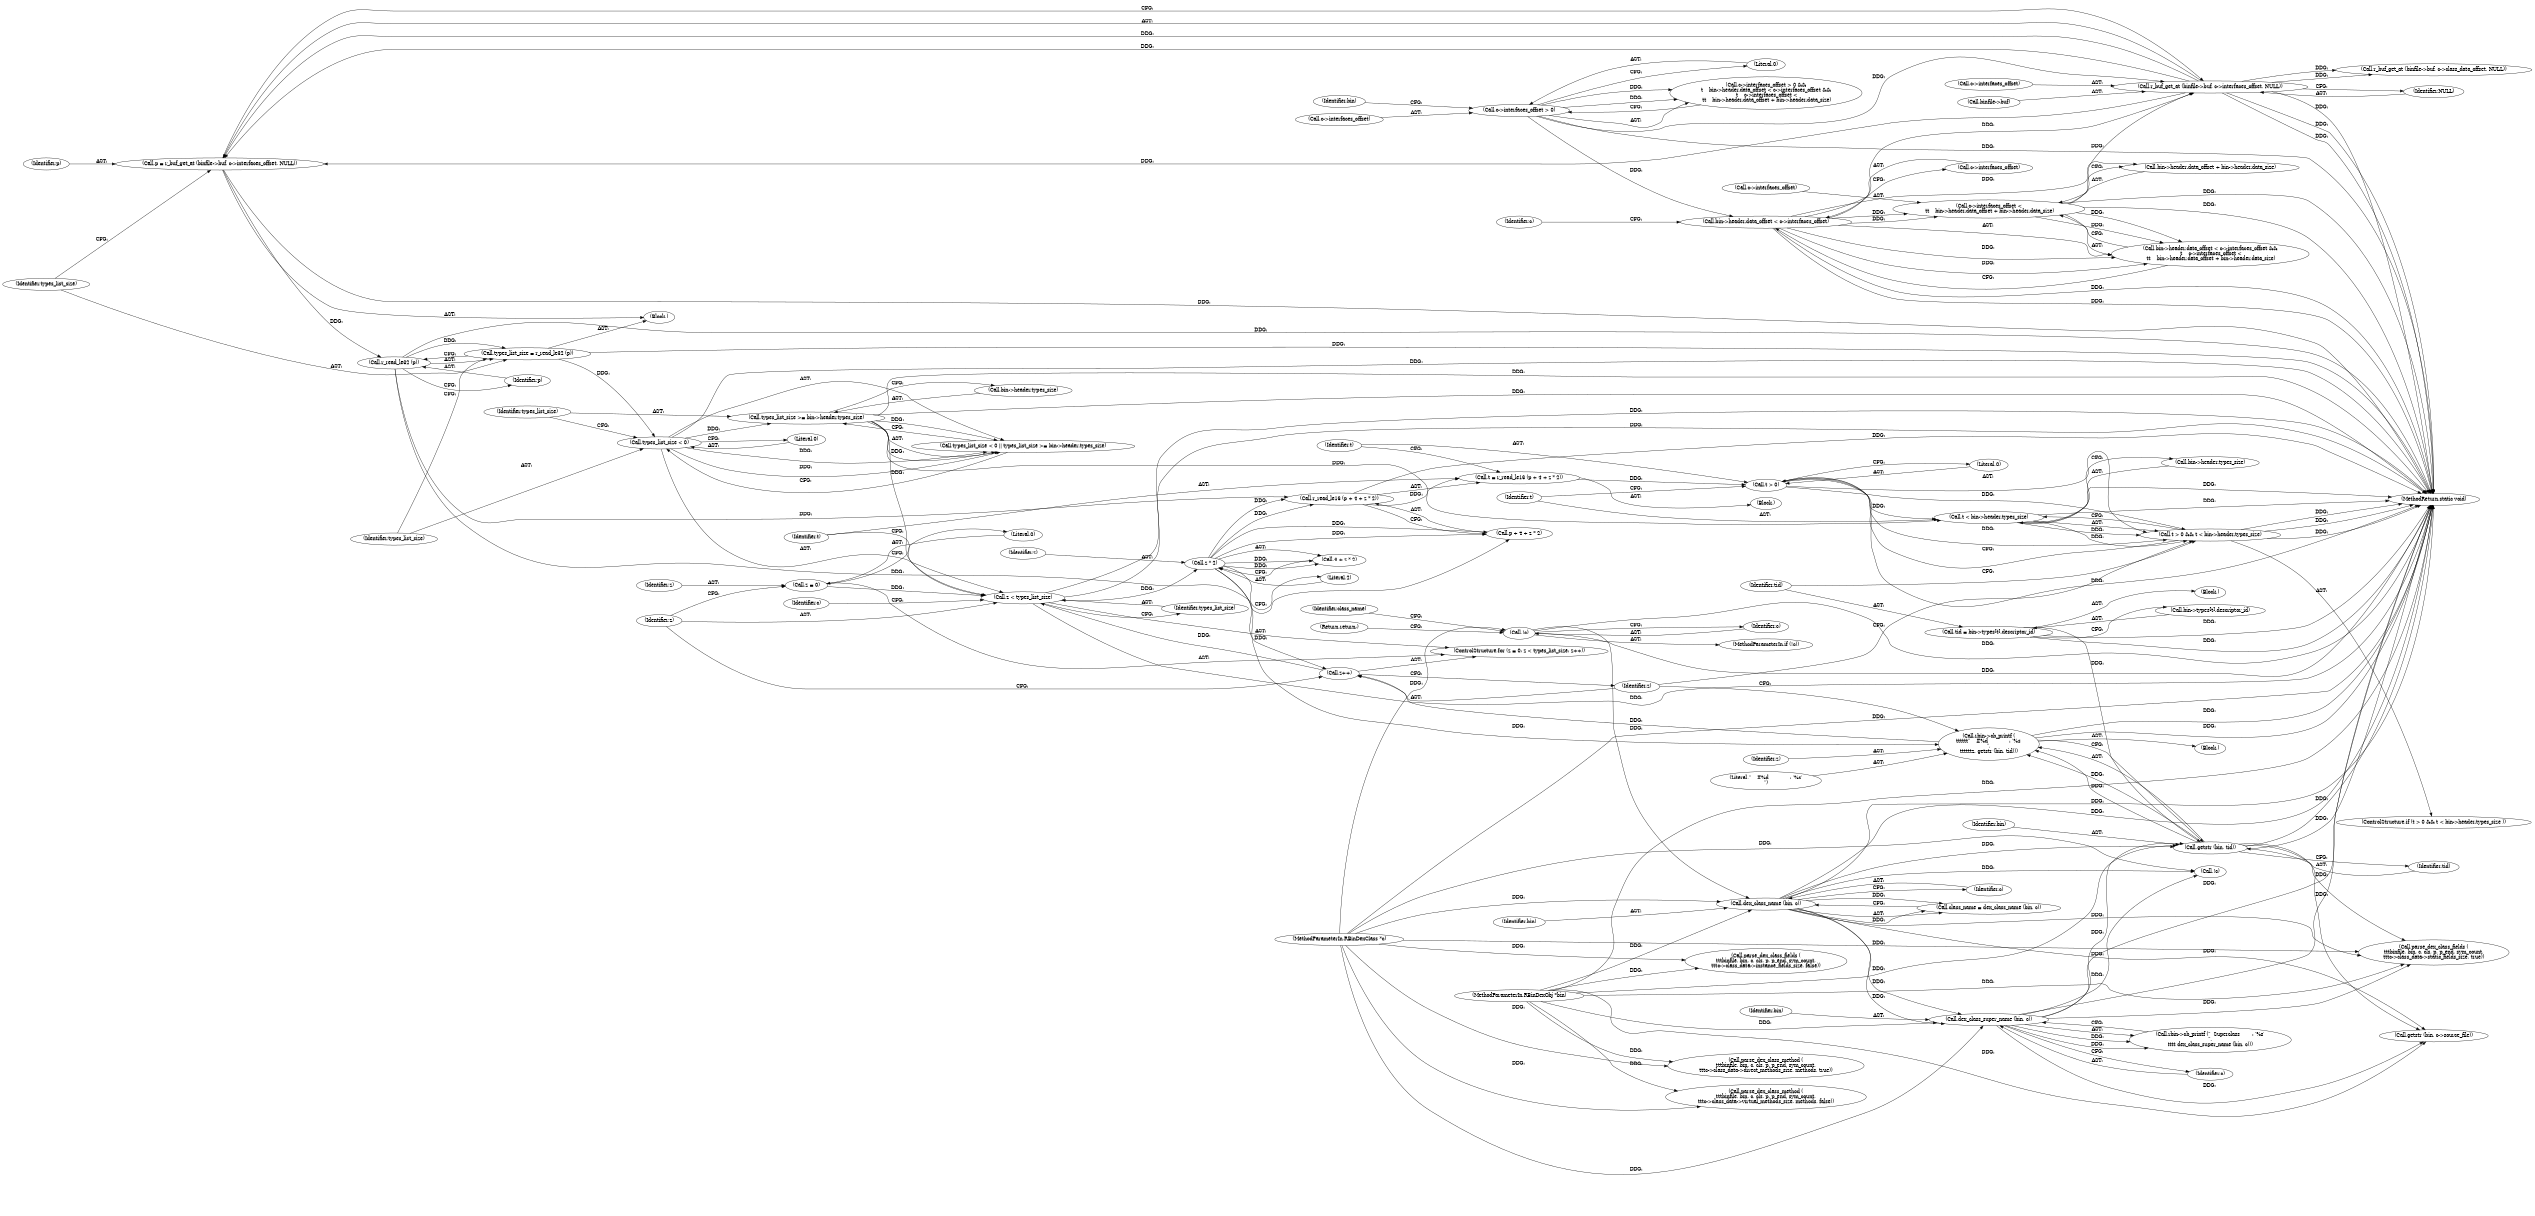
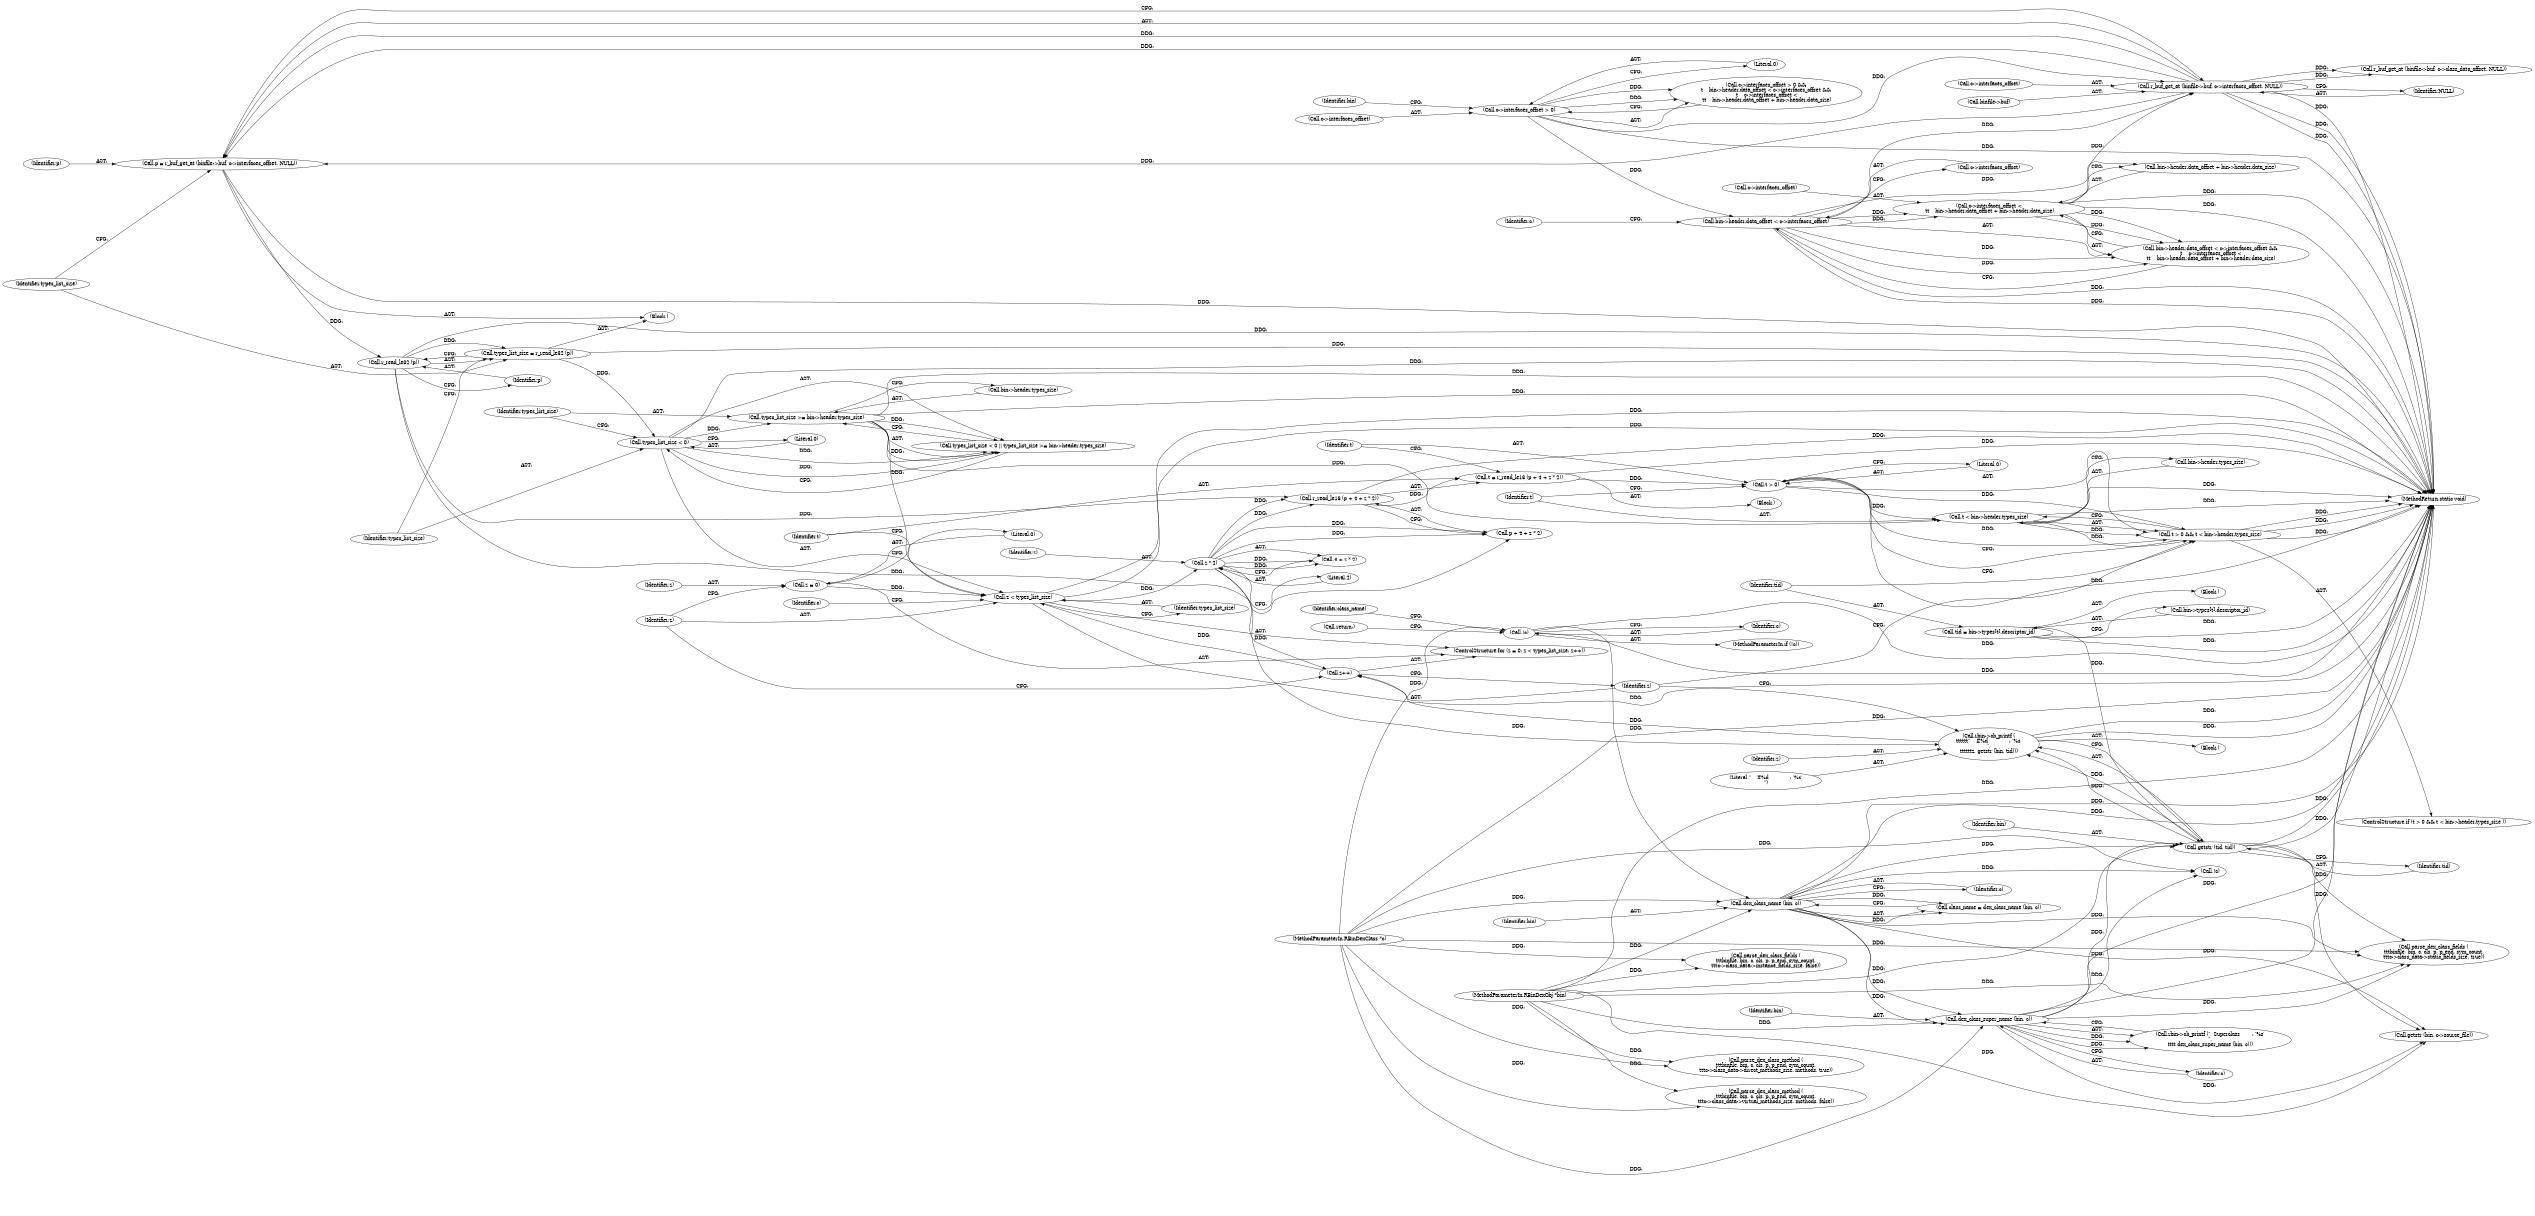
none -> (1995, 447)
(1339, 627) -> (1339, 627)
(2210, 848) -> (2210, 848)
